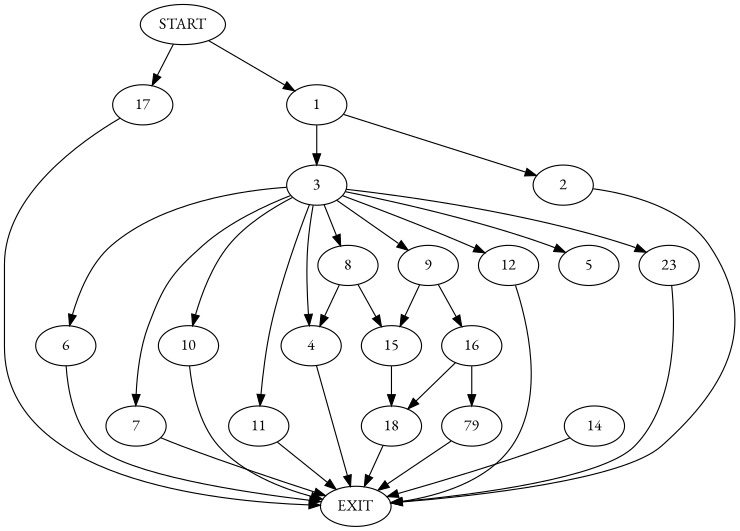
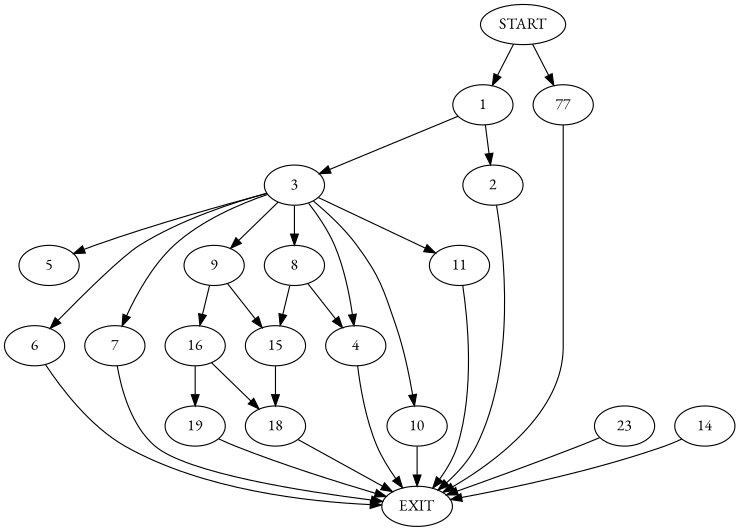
(143, 105) -> (563, 105)
(492, 212) -> none
(509, 265) -> none
(472, 426) -> (195, 426)
